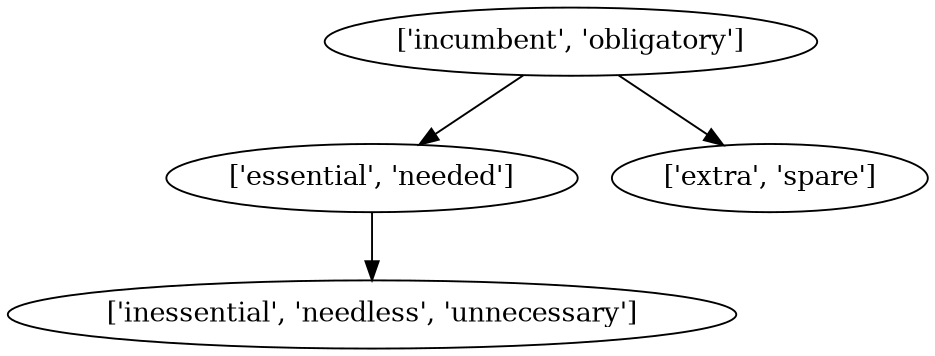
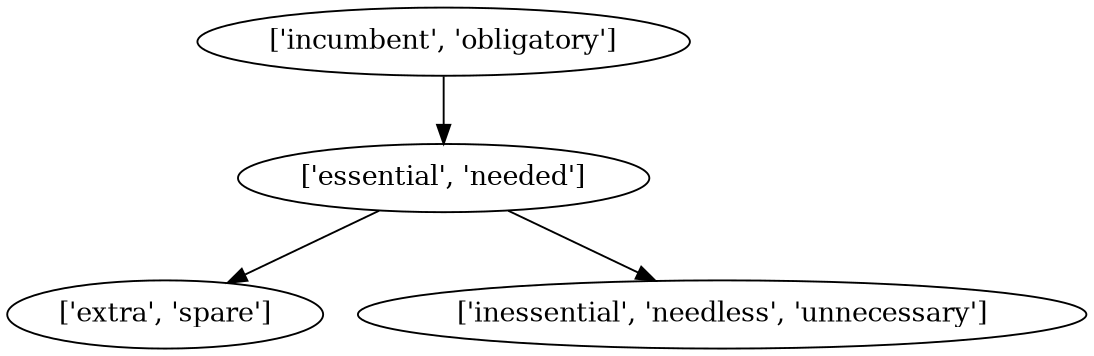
(663, 105) -> (312, 243)
